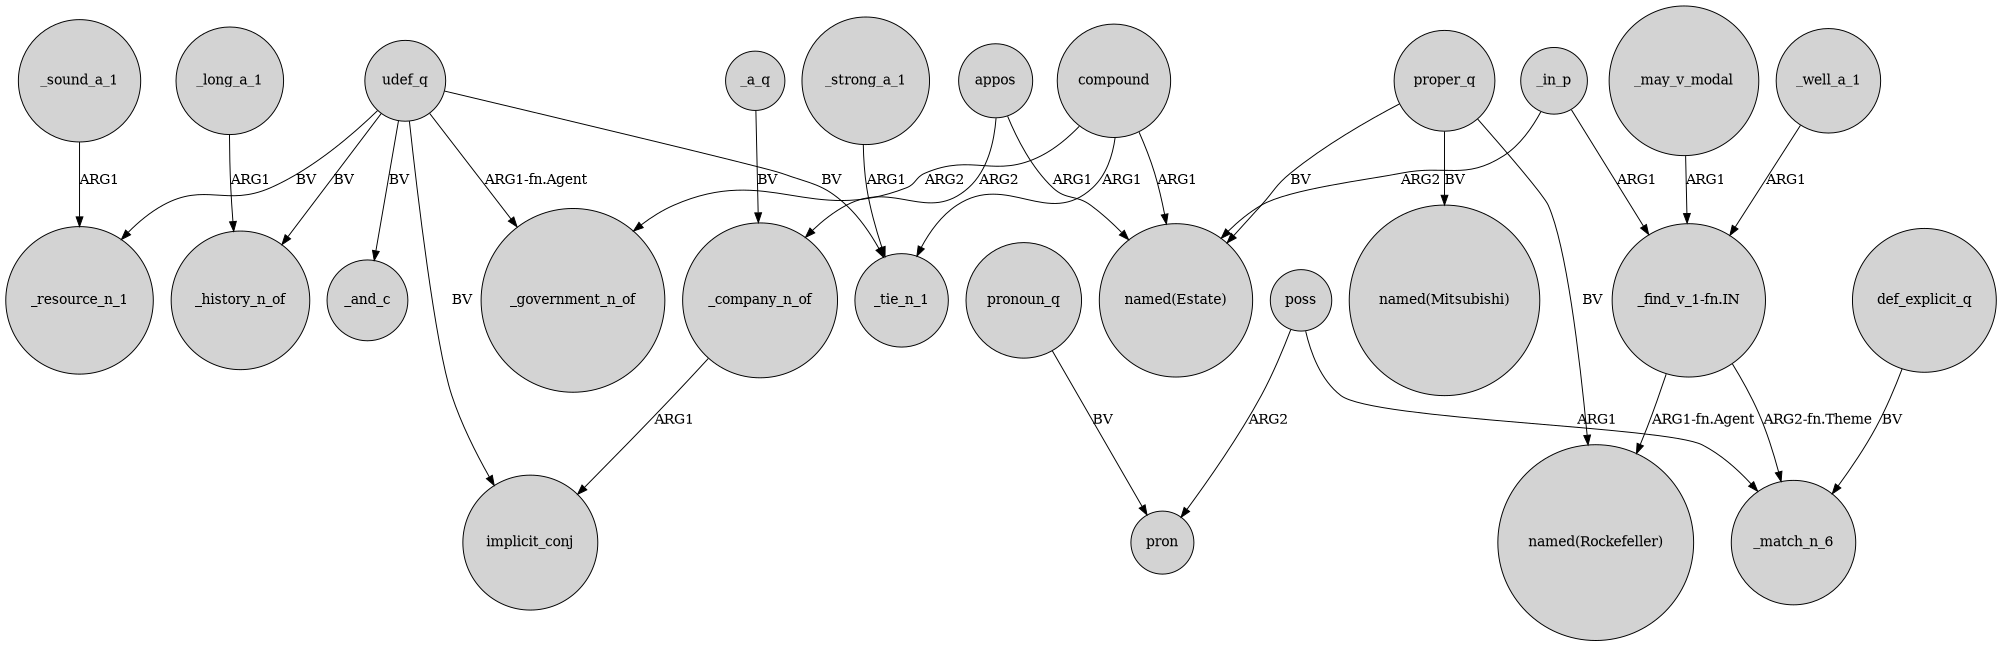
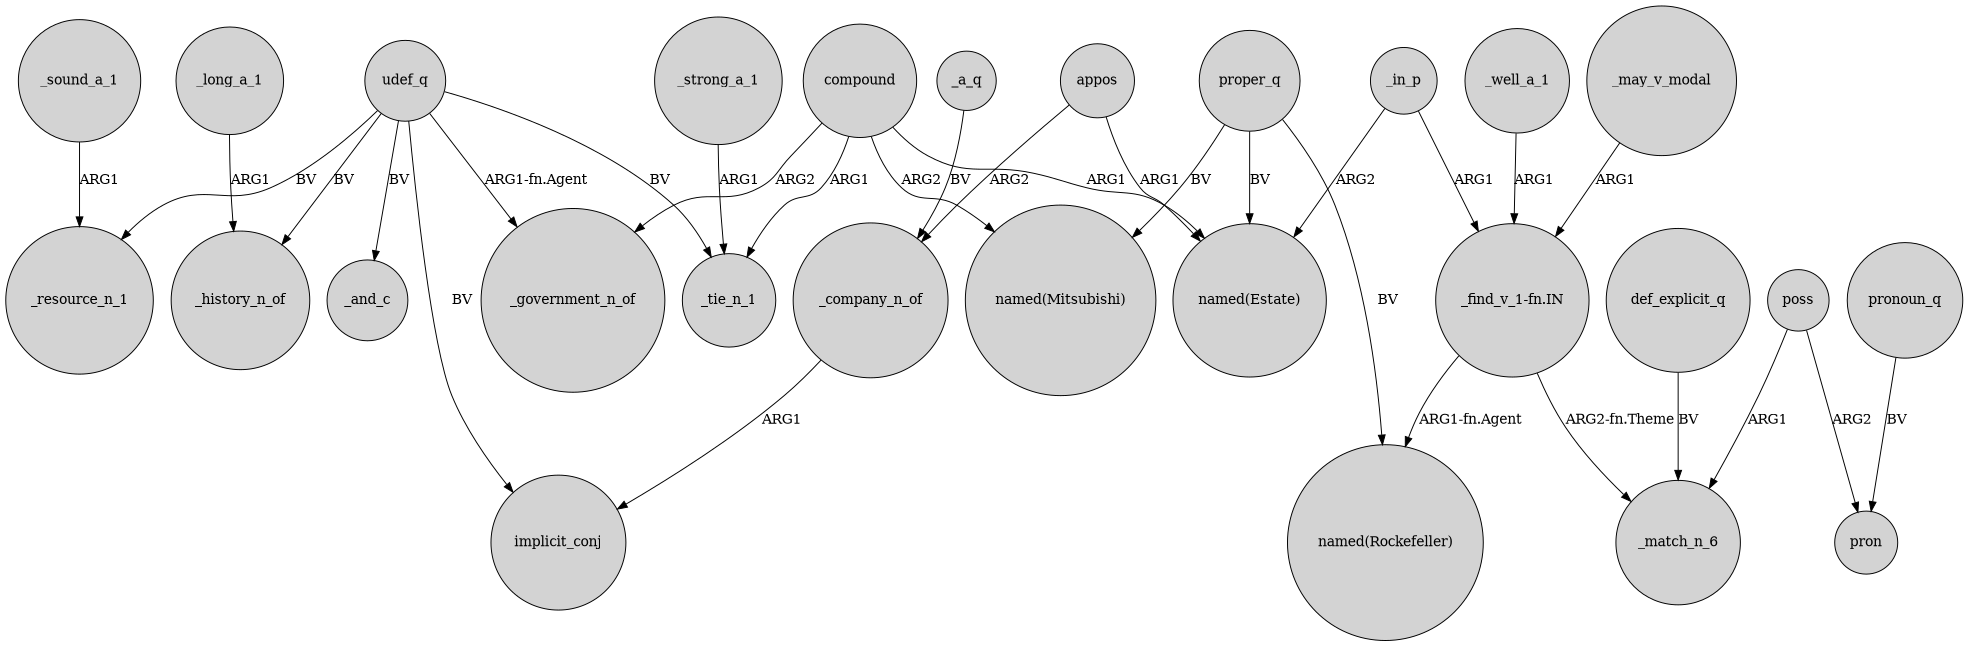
none -> (917, 197)
